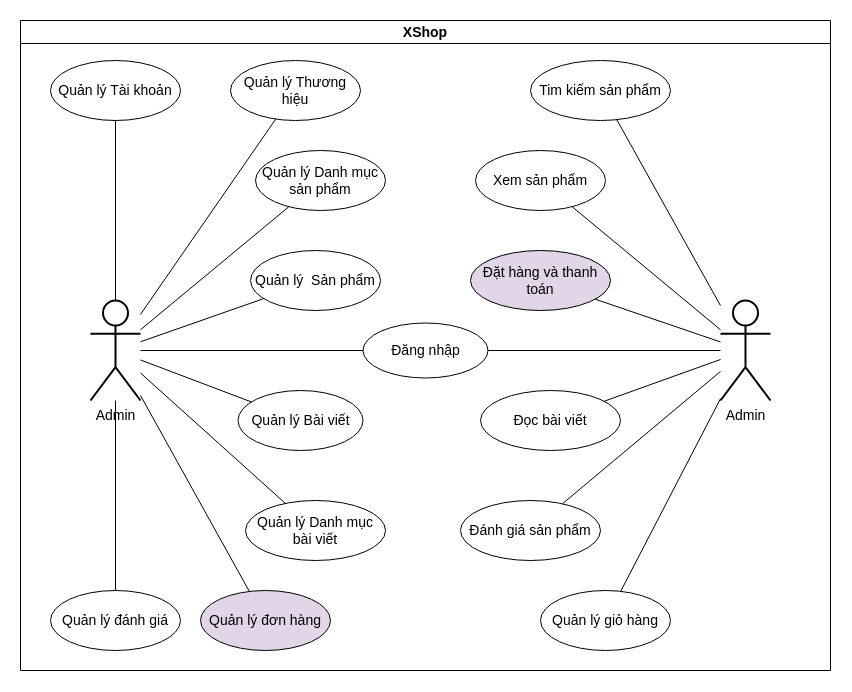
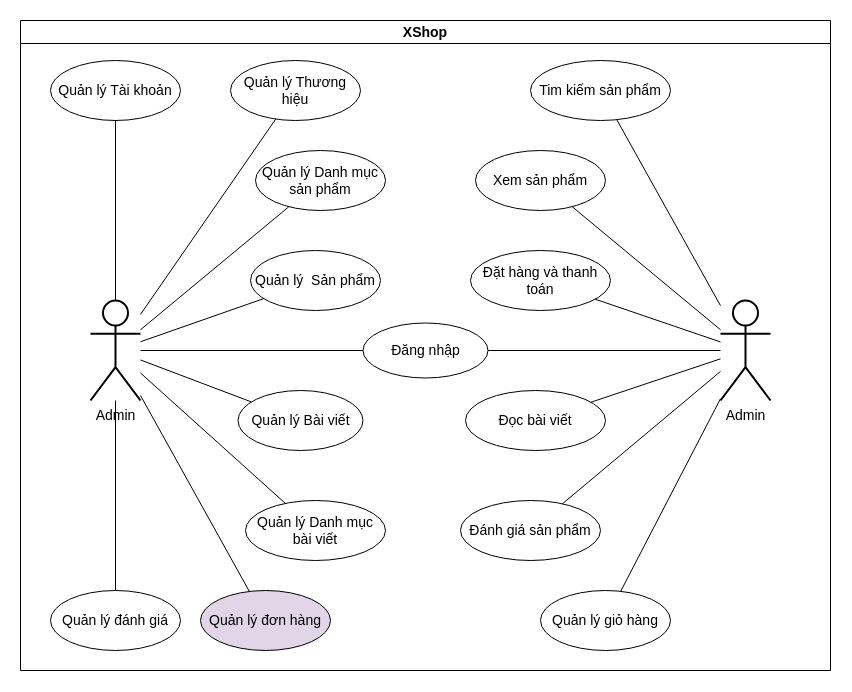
(541, 281) -> (541, 281)
(551, 421) -> (536, 421)
